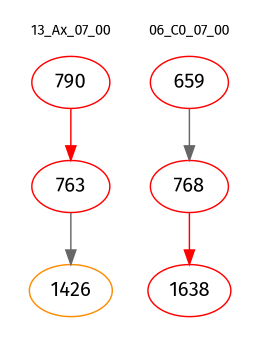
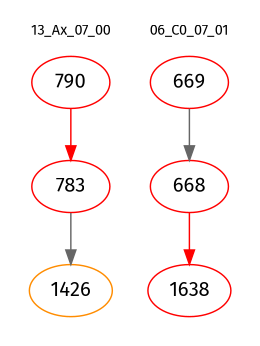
(189, 31) -> (189, 31)
(189, 82) -> (189, 82)
(71, 187) -> (71, 187)
(189, 187) -> (189, 187)
